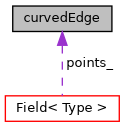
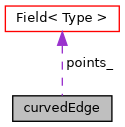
(62, 71) -> (62, 71)
